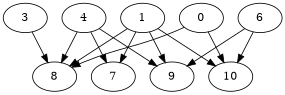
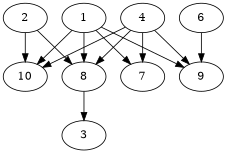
(201, 18) -> (25, 18)
(38, 44) -> (84, 102)
(247, 44) -> (90, 45)
